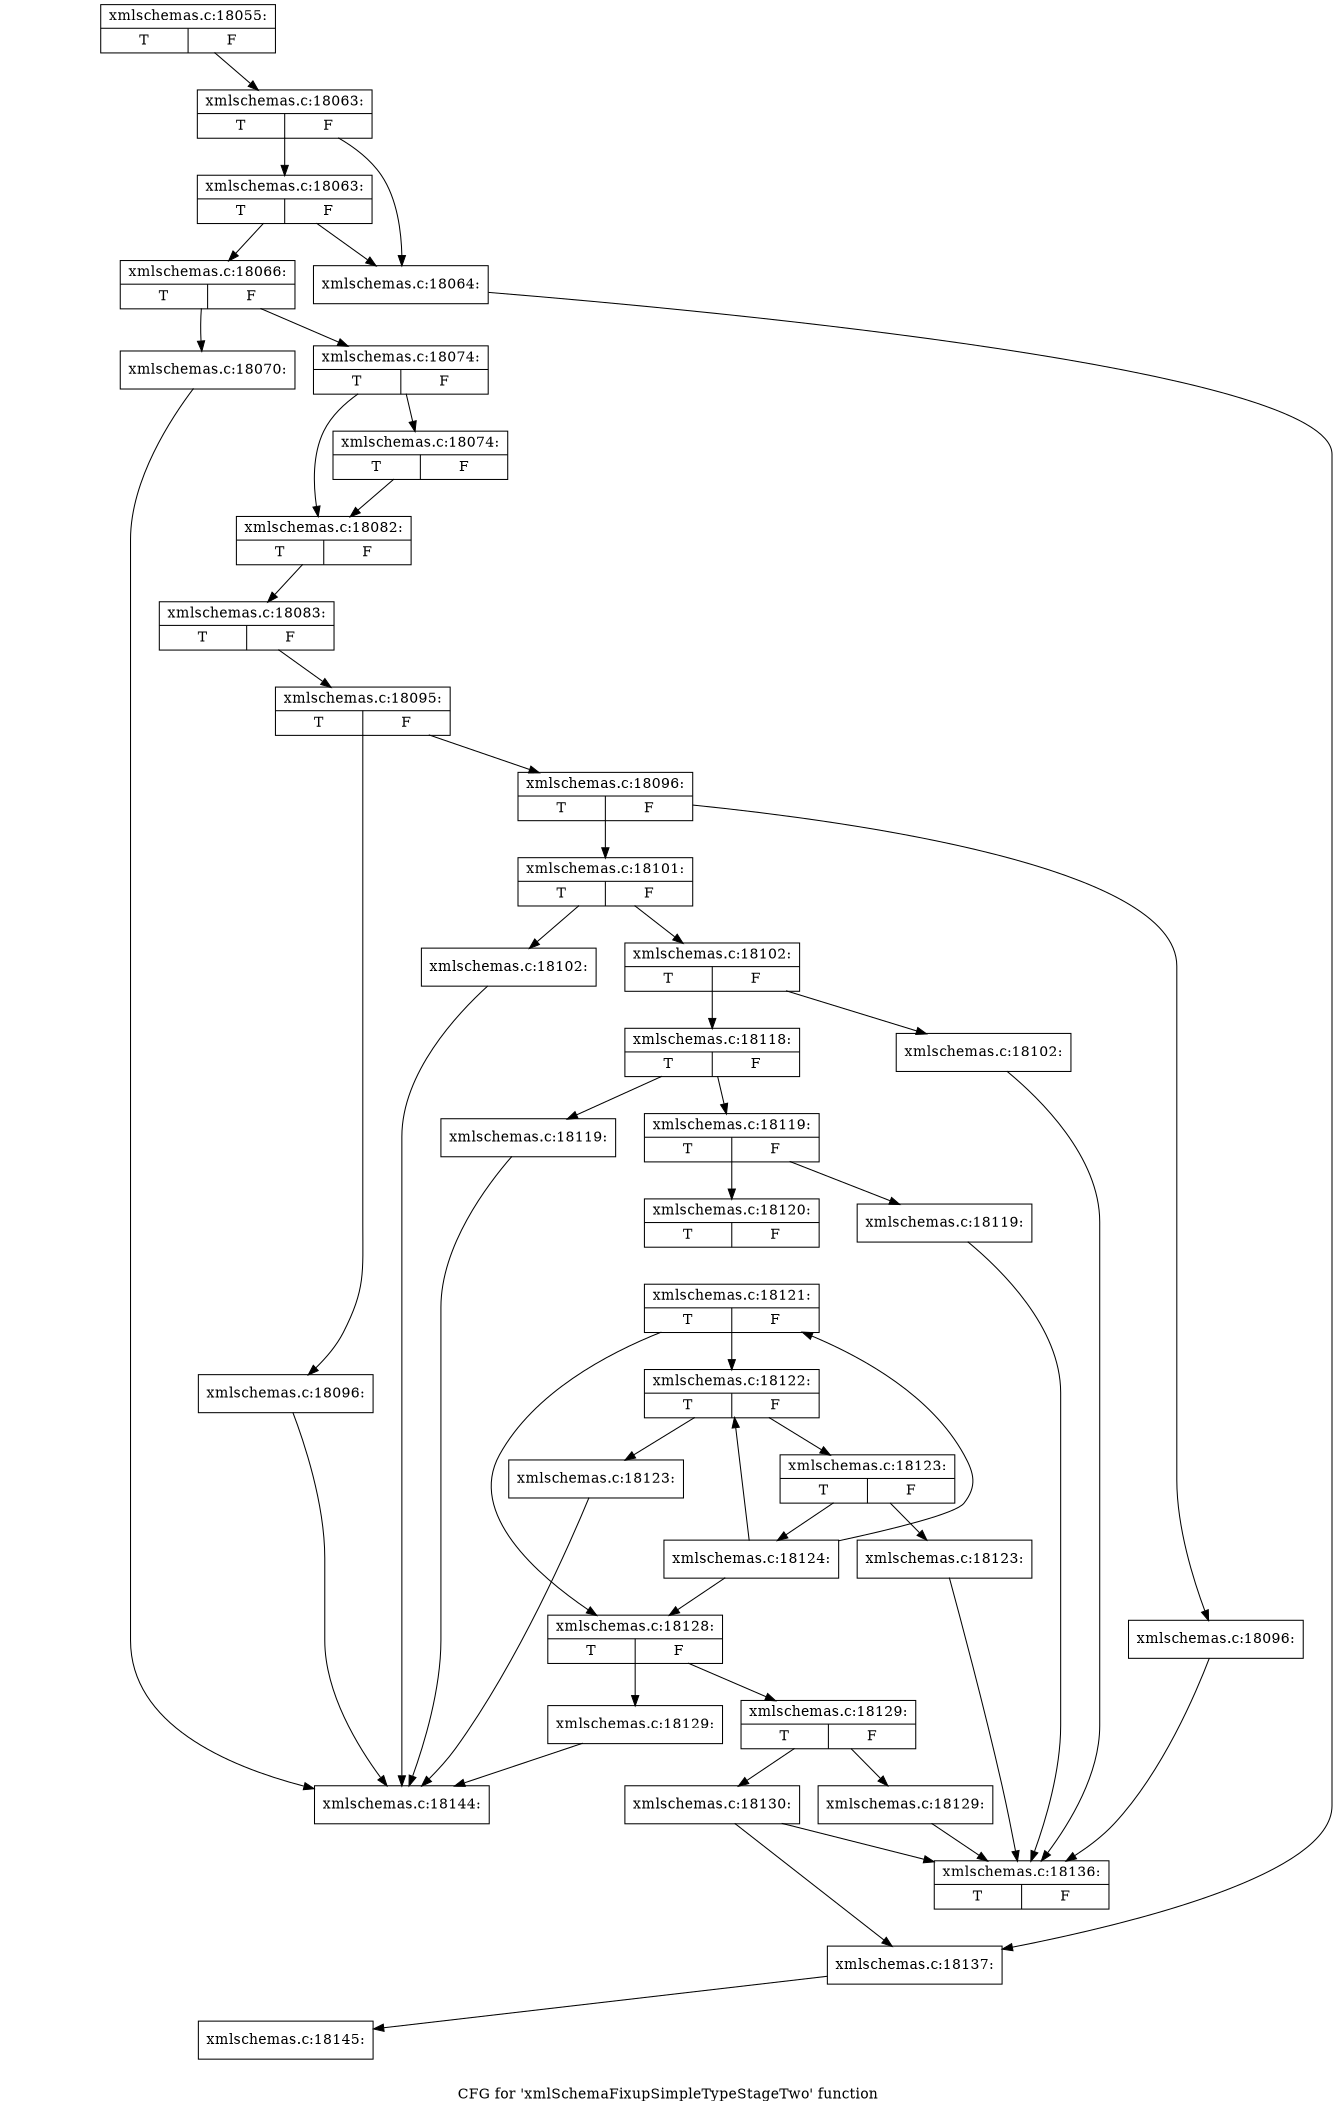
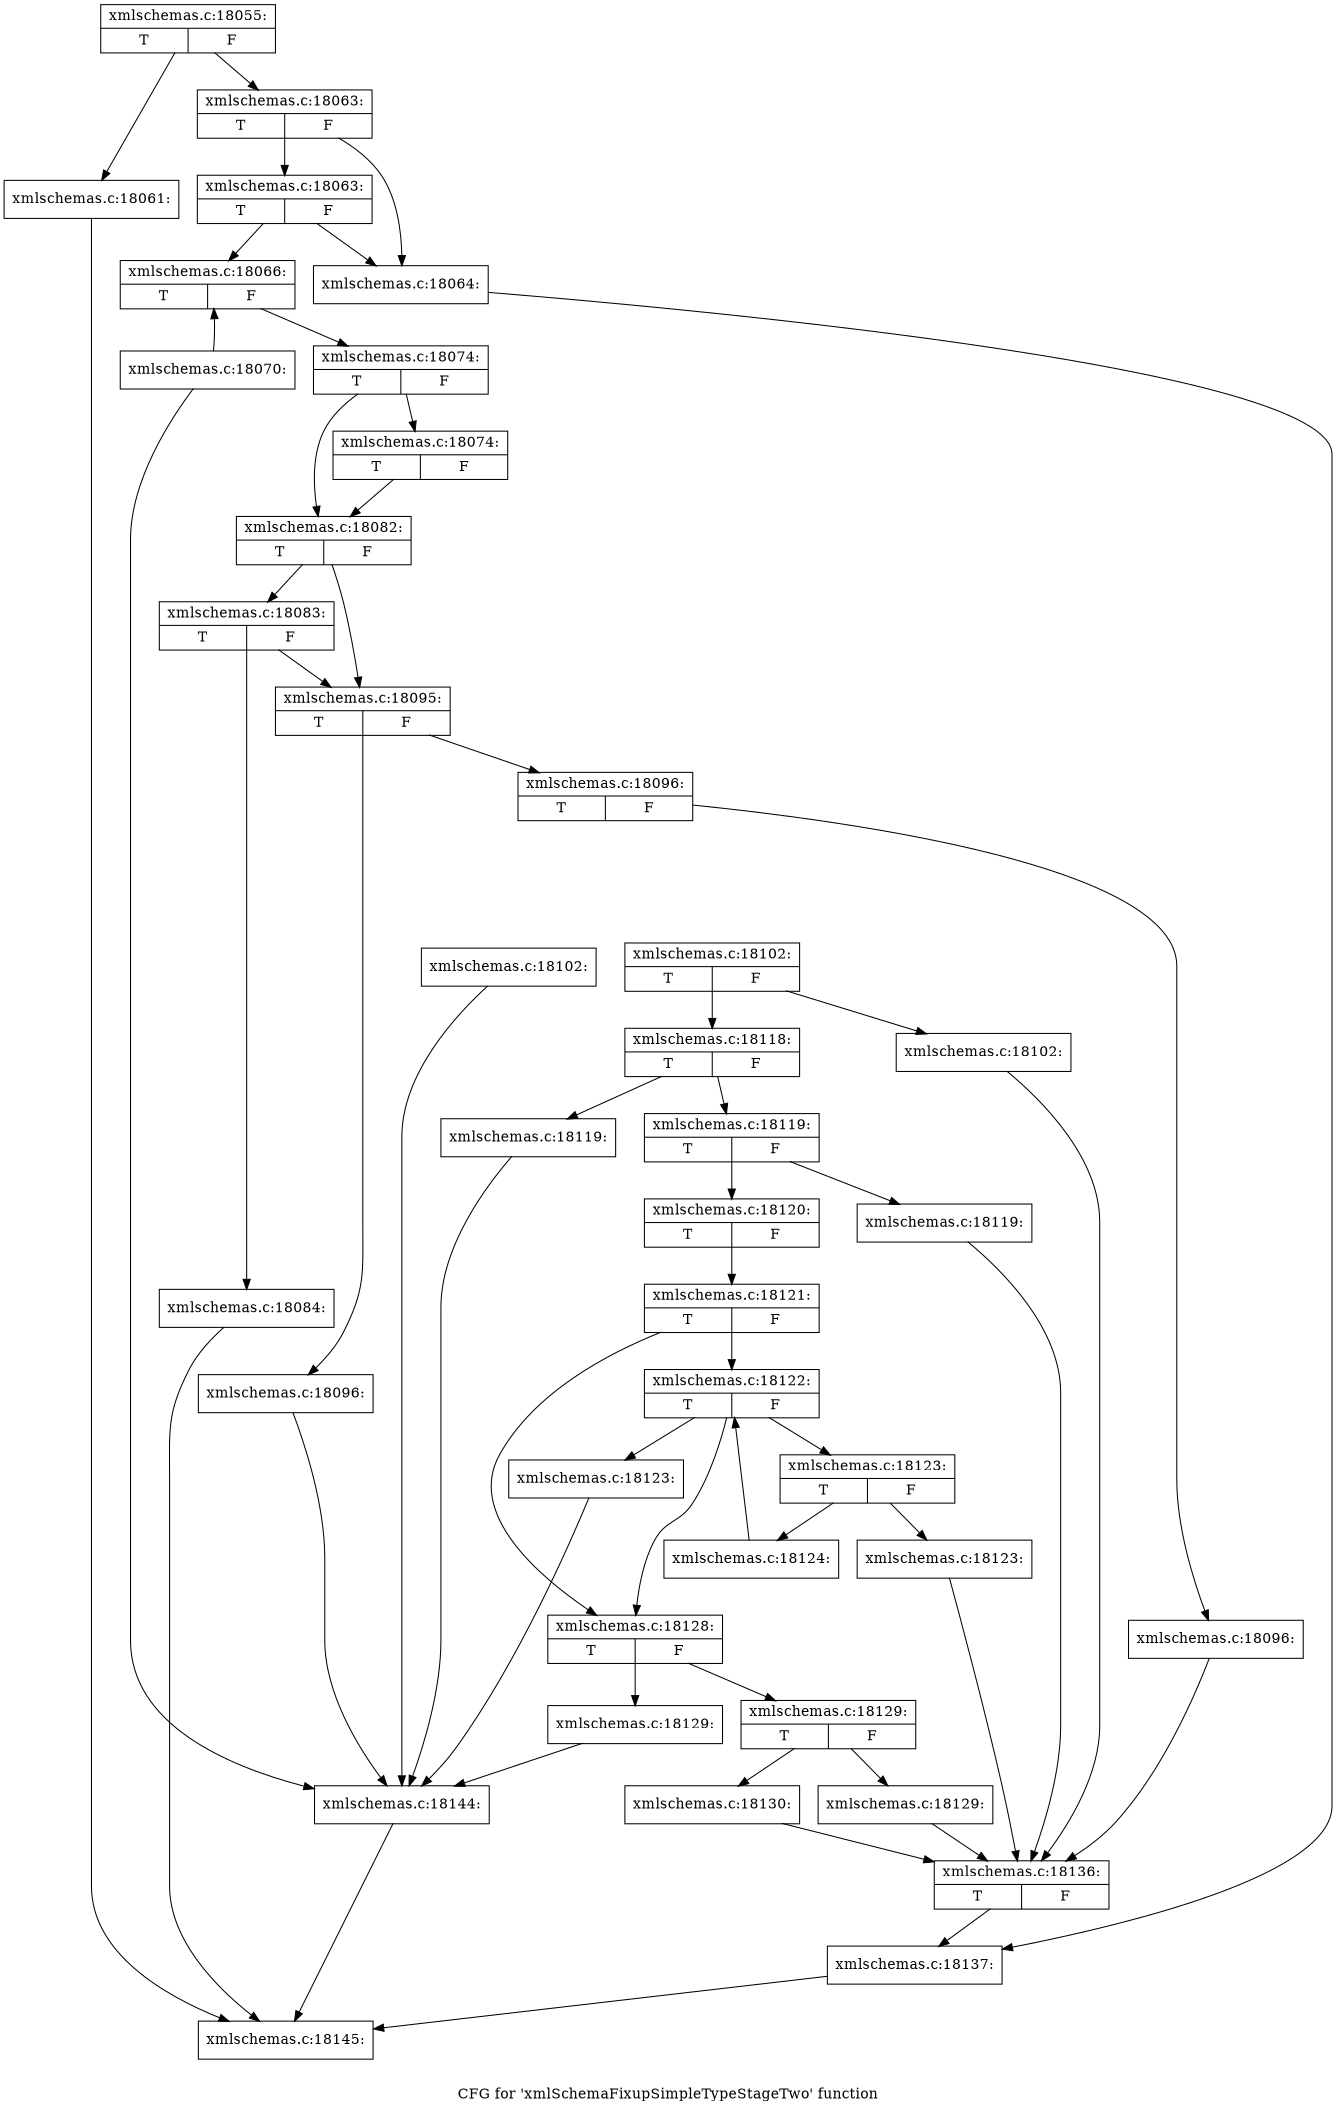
none -> (91, 199)
(201, 325) -> (214, 335)
none -> (348, 620)
(605, 882) -> none
none -> (247, 1308)
(961, 1449) -> (732, 1261)
(701, 1594) -> (683, 1514)
(809, 1882) -> (969, 1925)
none -> (346, 1918)
